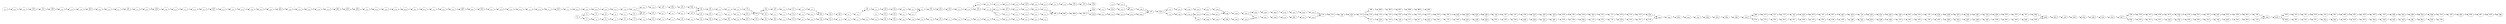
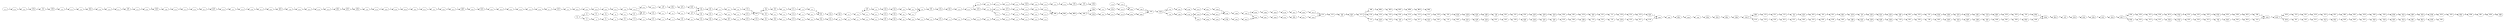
none -> (867, 14)
